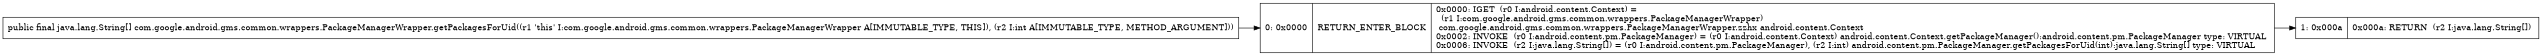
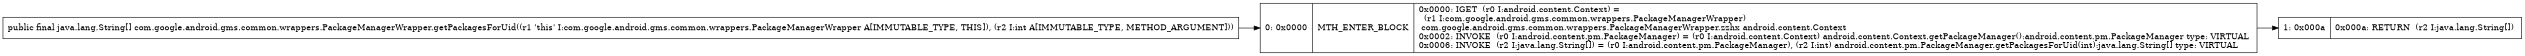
(1372, 28) -> (1363, 28)
